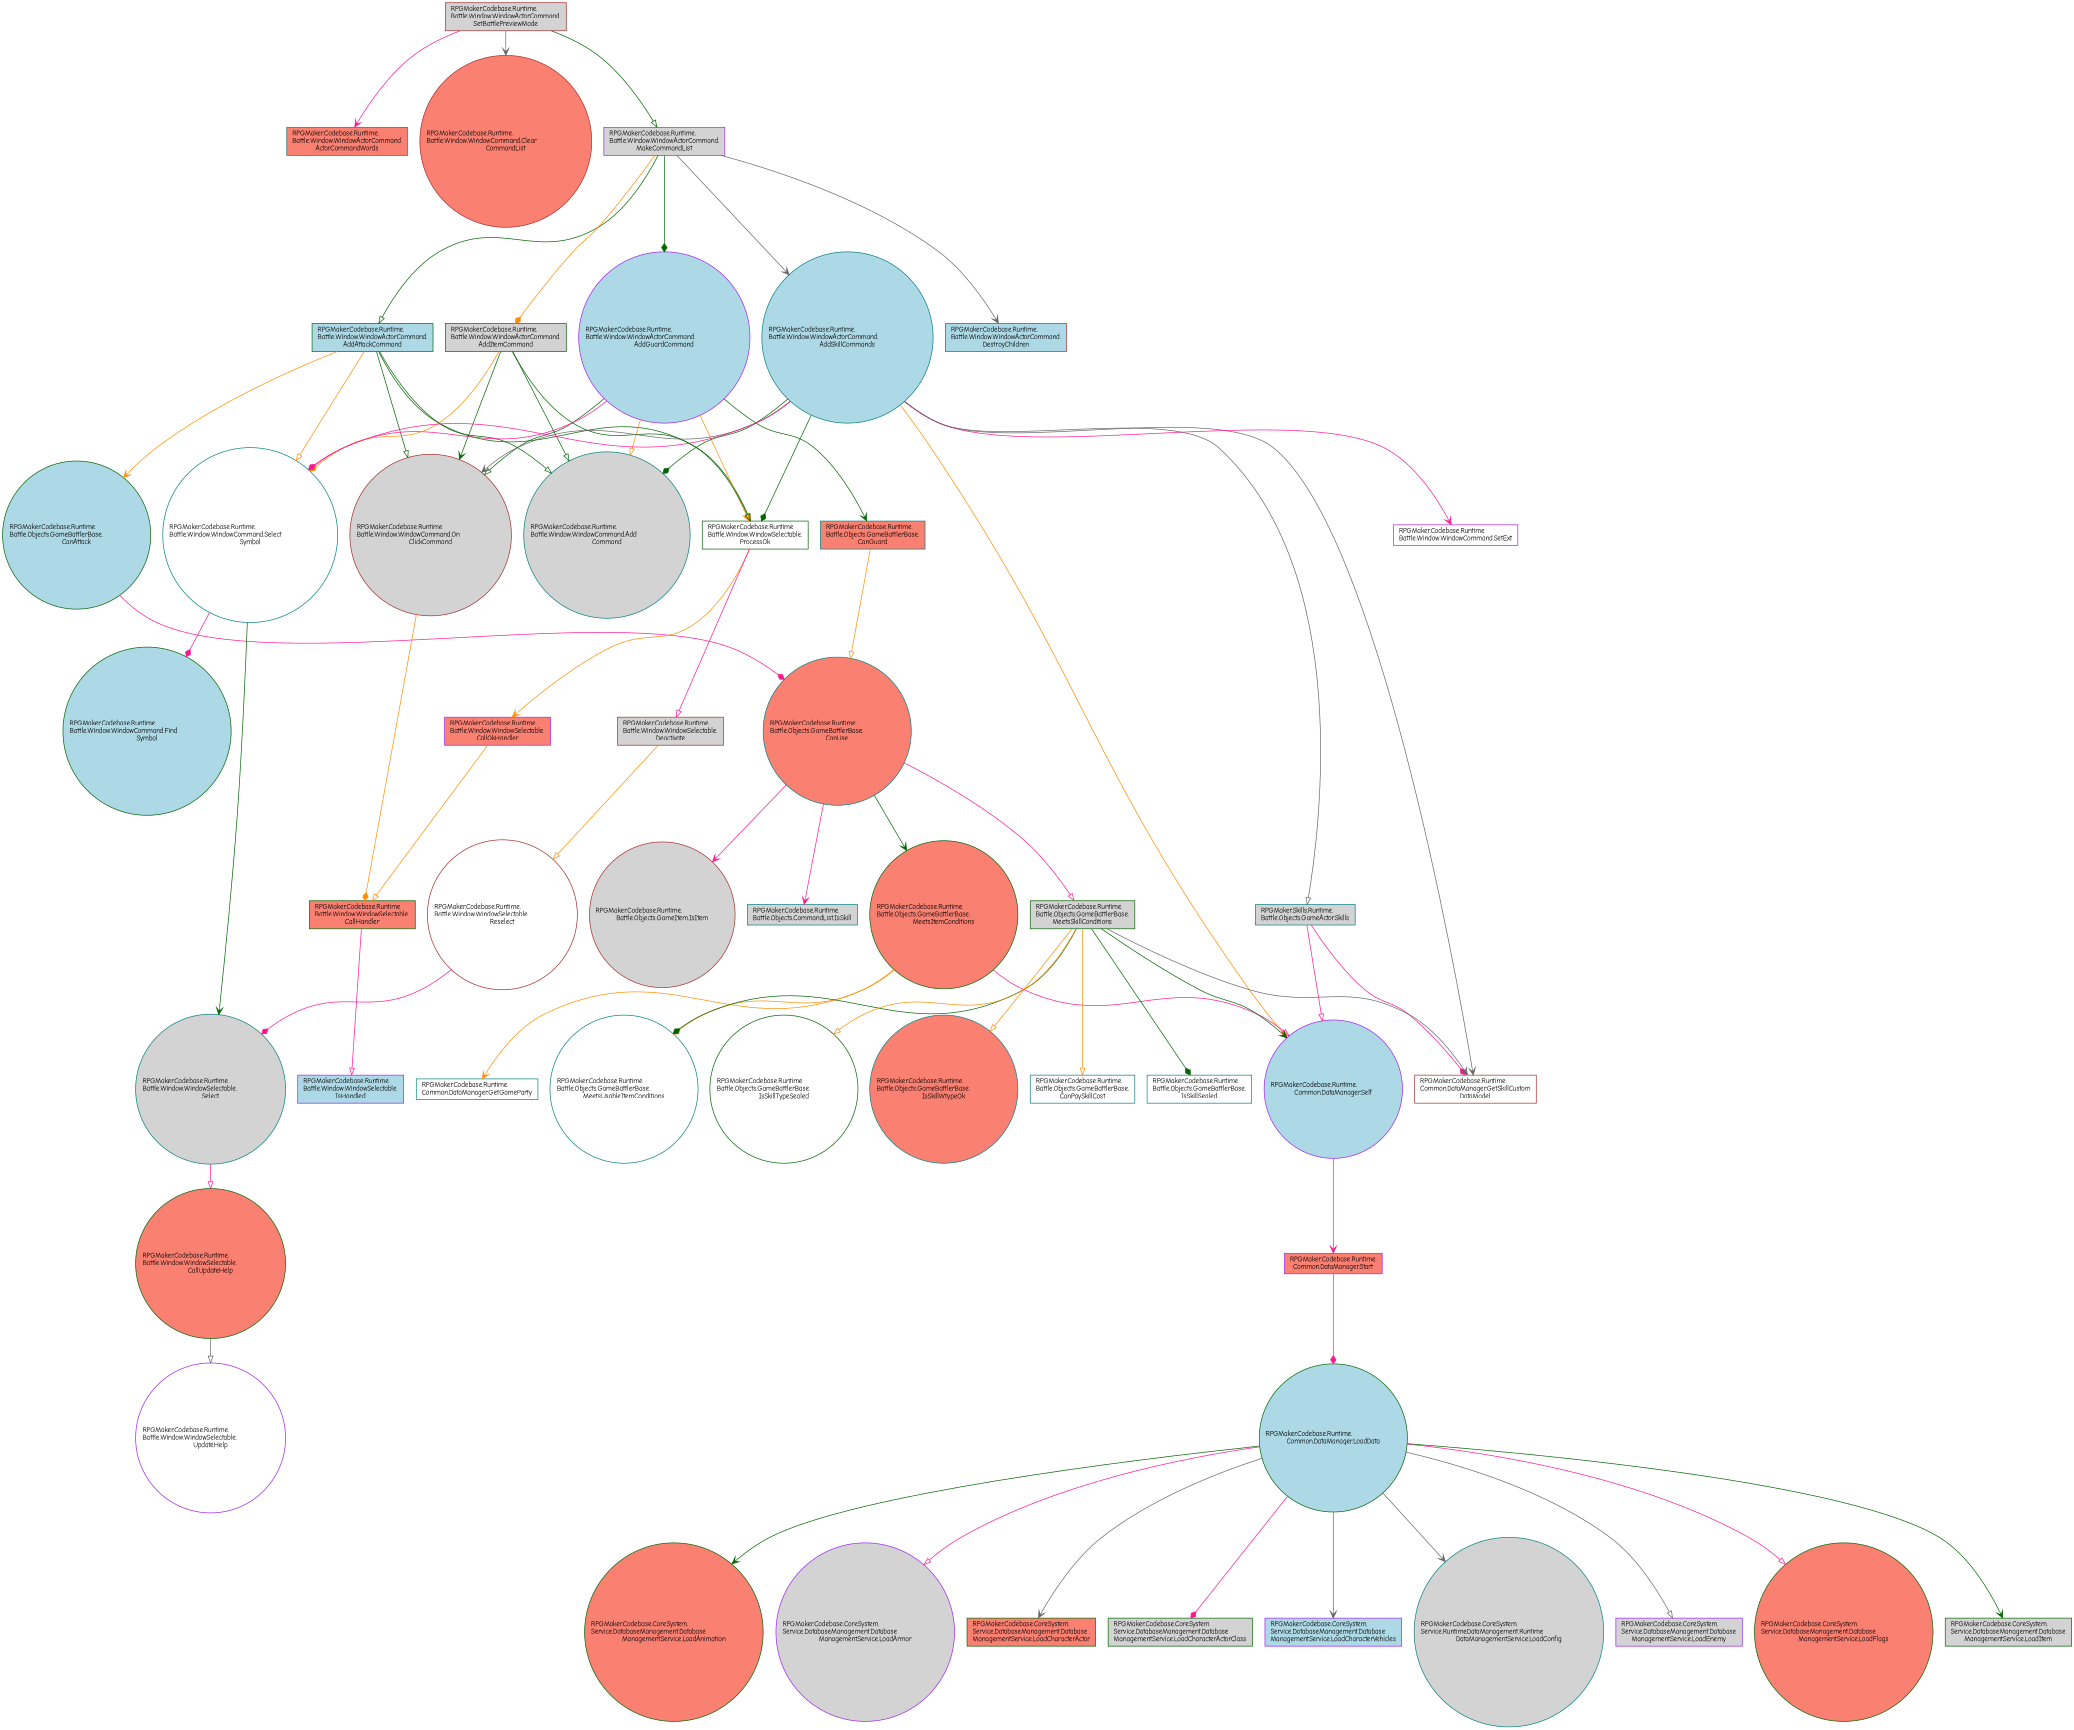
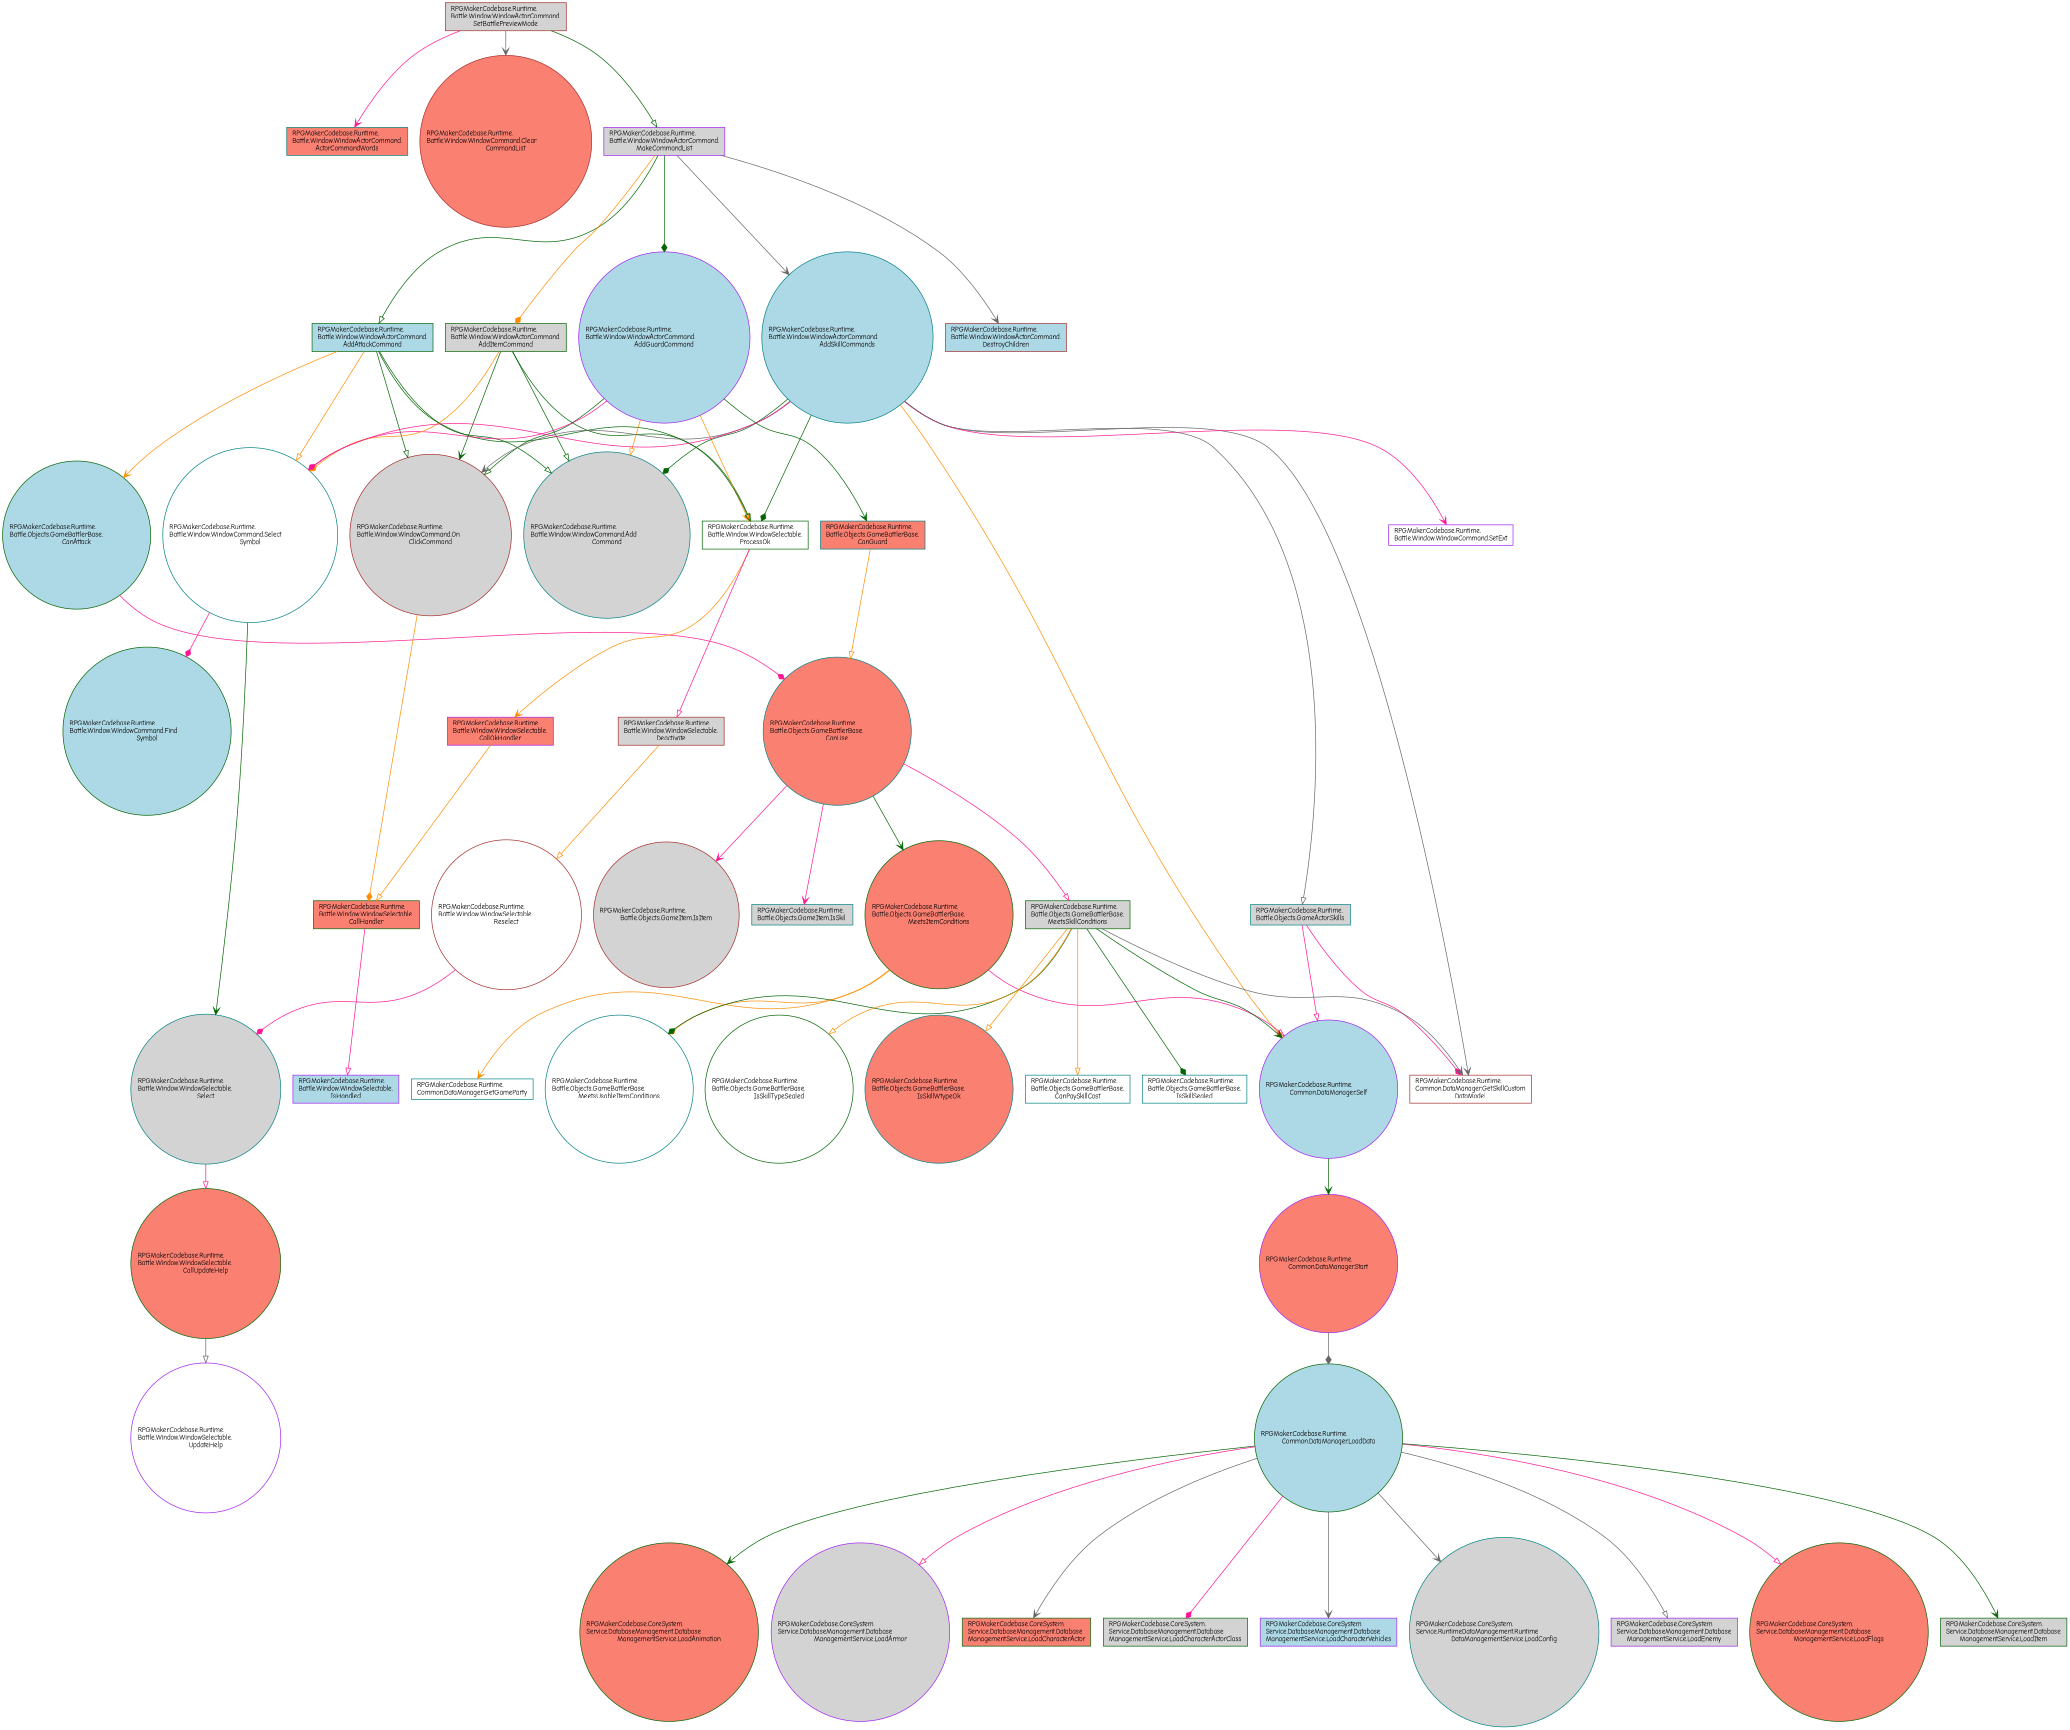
(802, 915) -> (802, 915)
(1305, 915) -> (1301, 915)
(1333, 1202) -> (1329, 1173)
(1333, 1264) -> (1329, 1264)
(1333, 1315) -> (1329, 1344)
